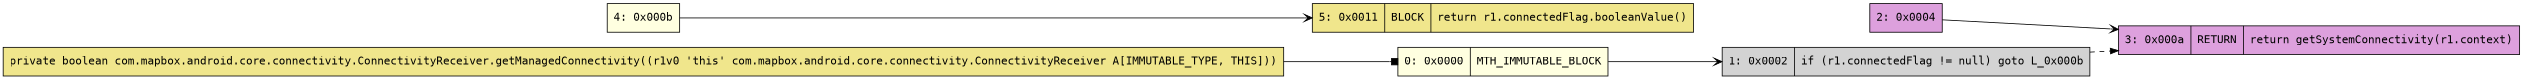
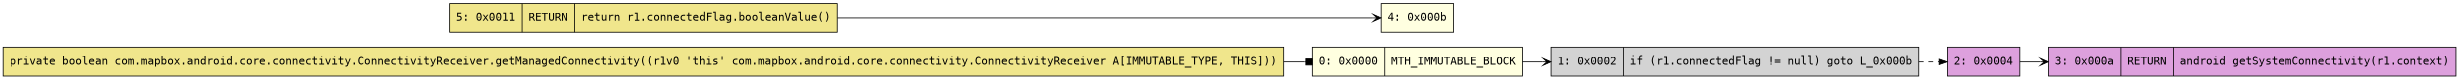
(992, 18) -> (1105, 18)
(1408, 18) -> (548, 18)
(2382, 40) -> (2315, 61)
(2100, 52) -> (1929, 62)
